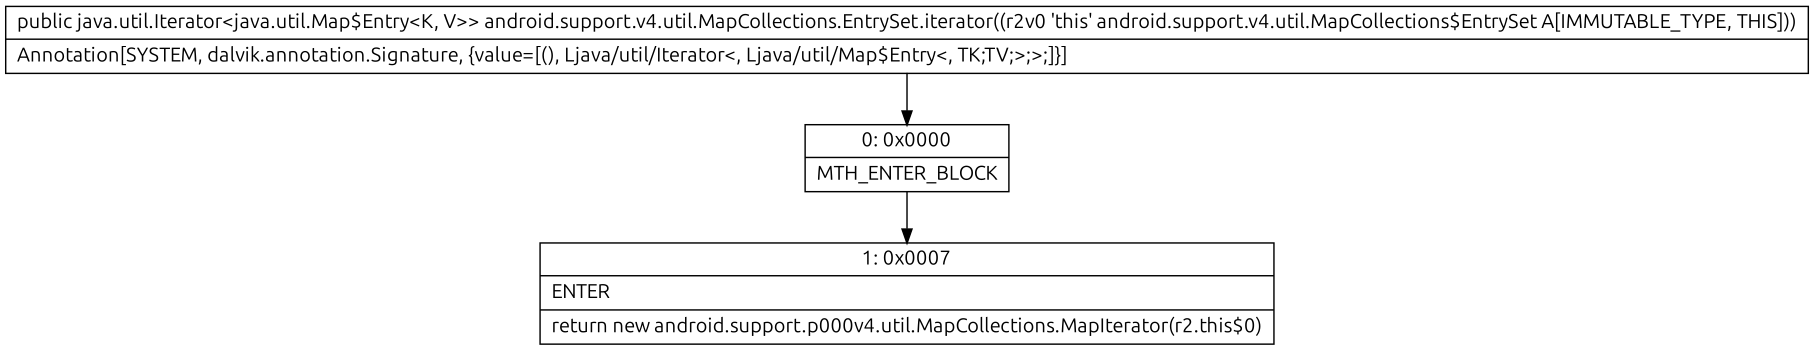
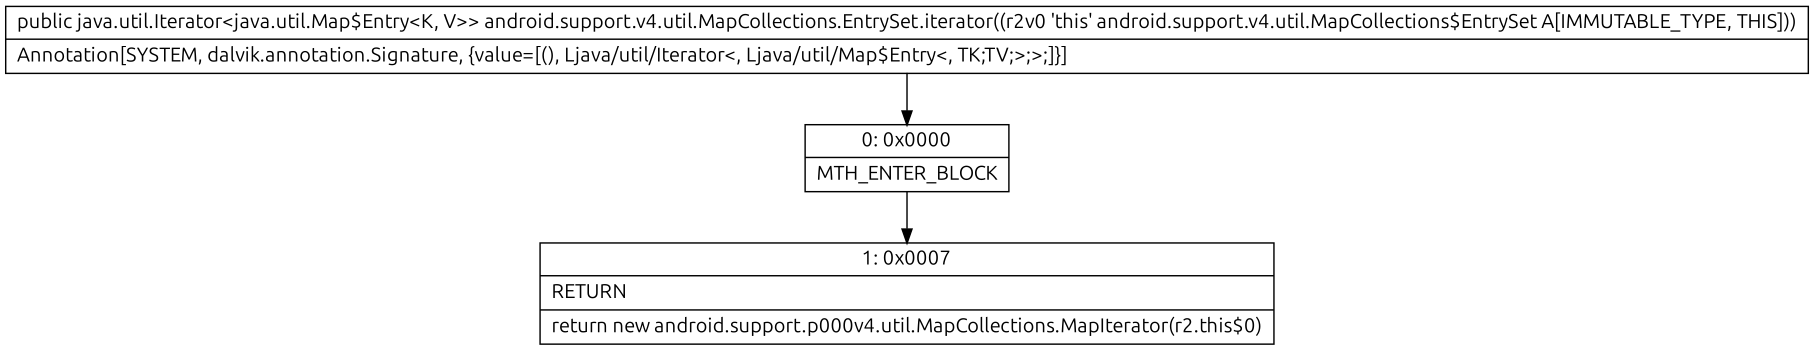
(581, 292) -> (589, 292)
